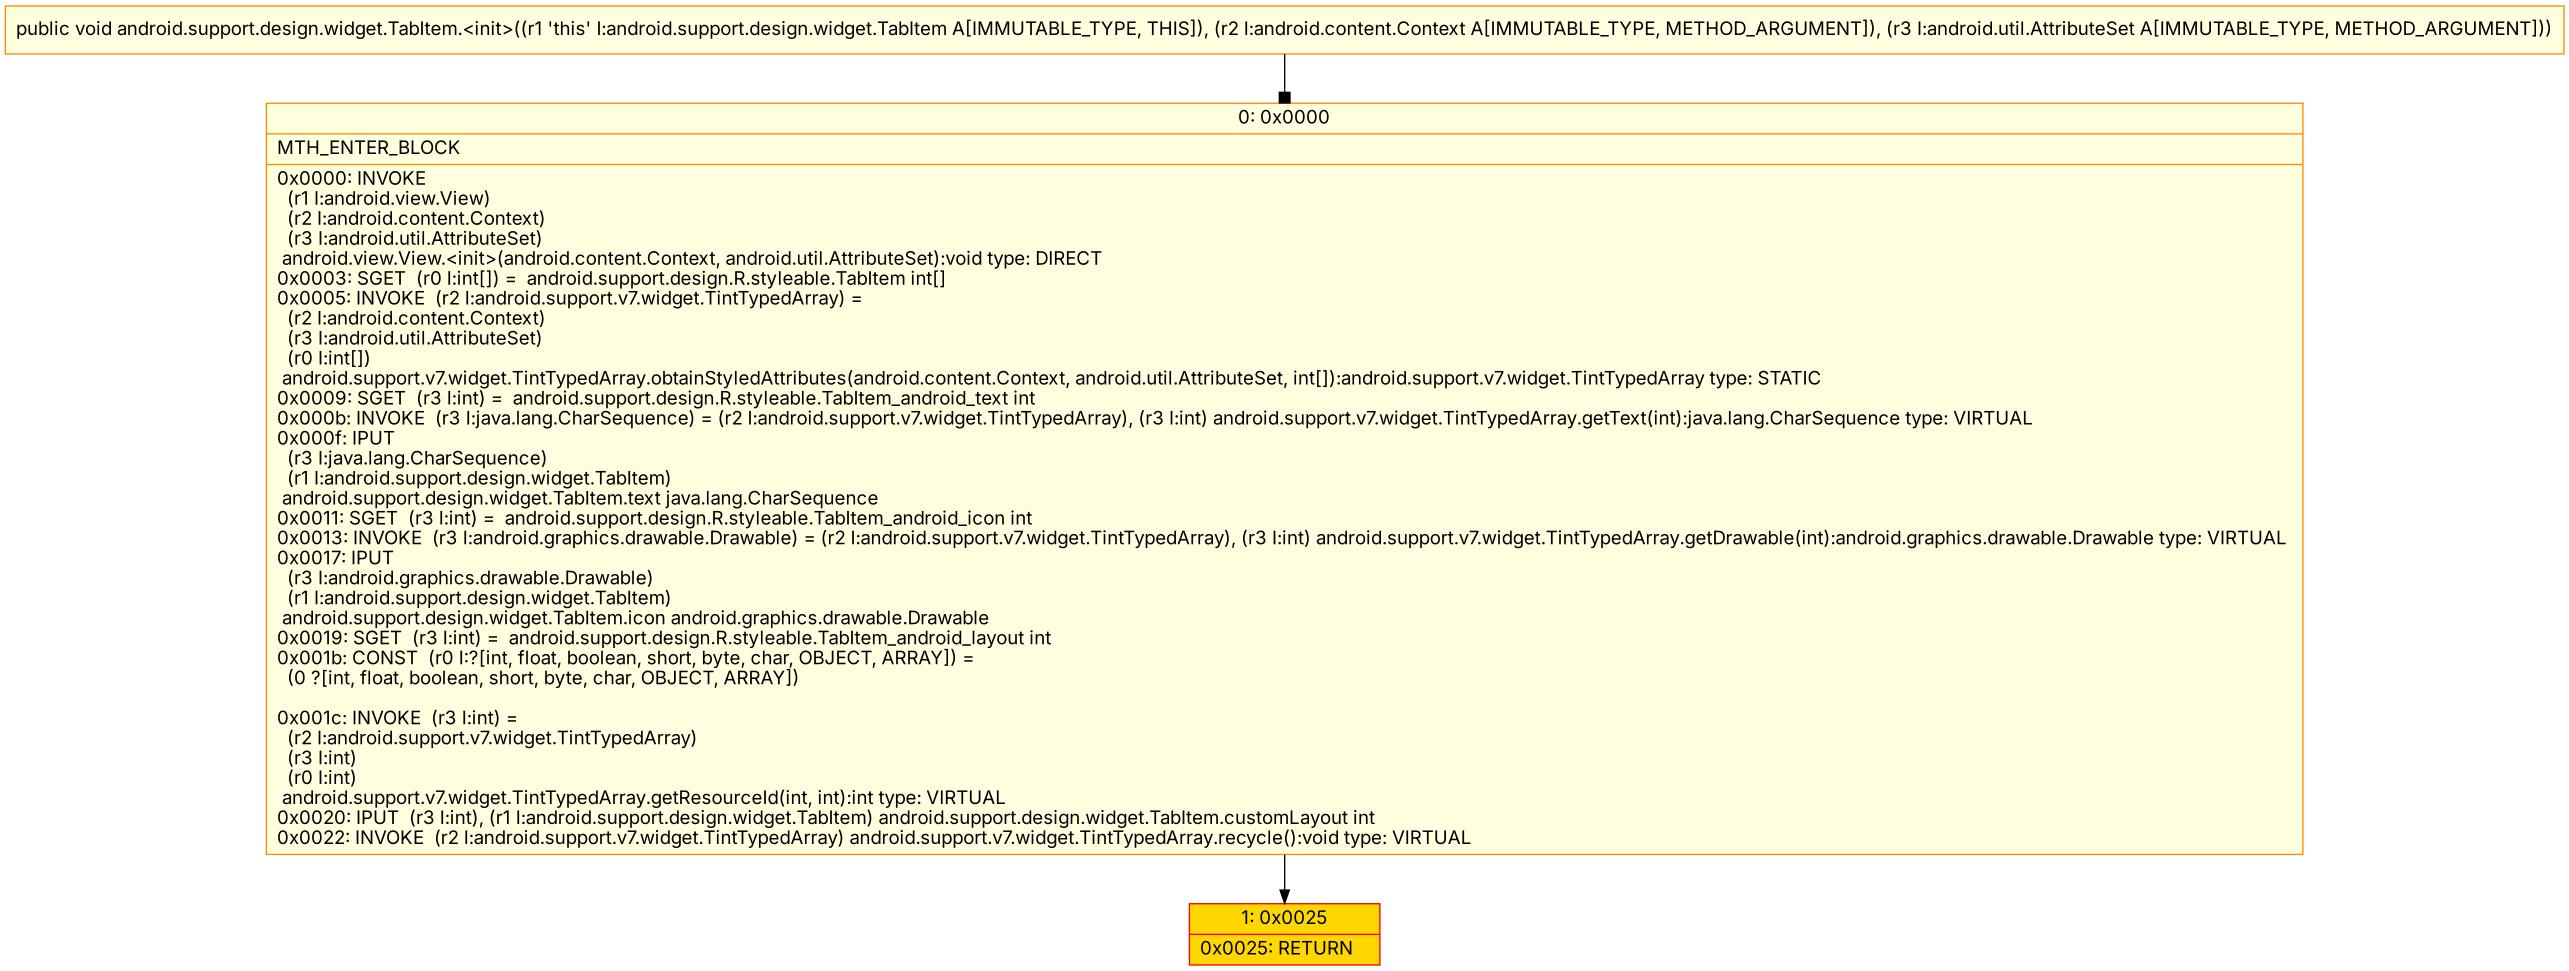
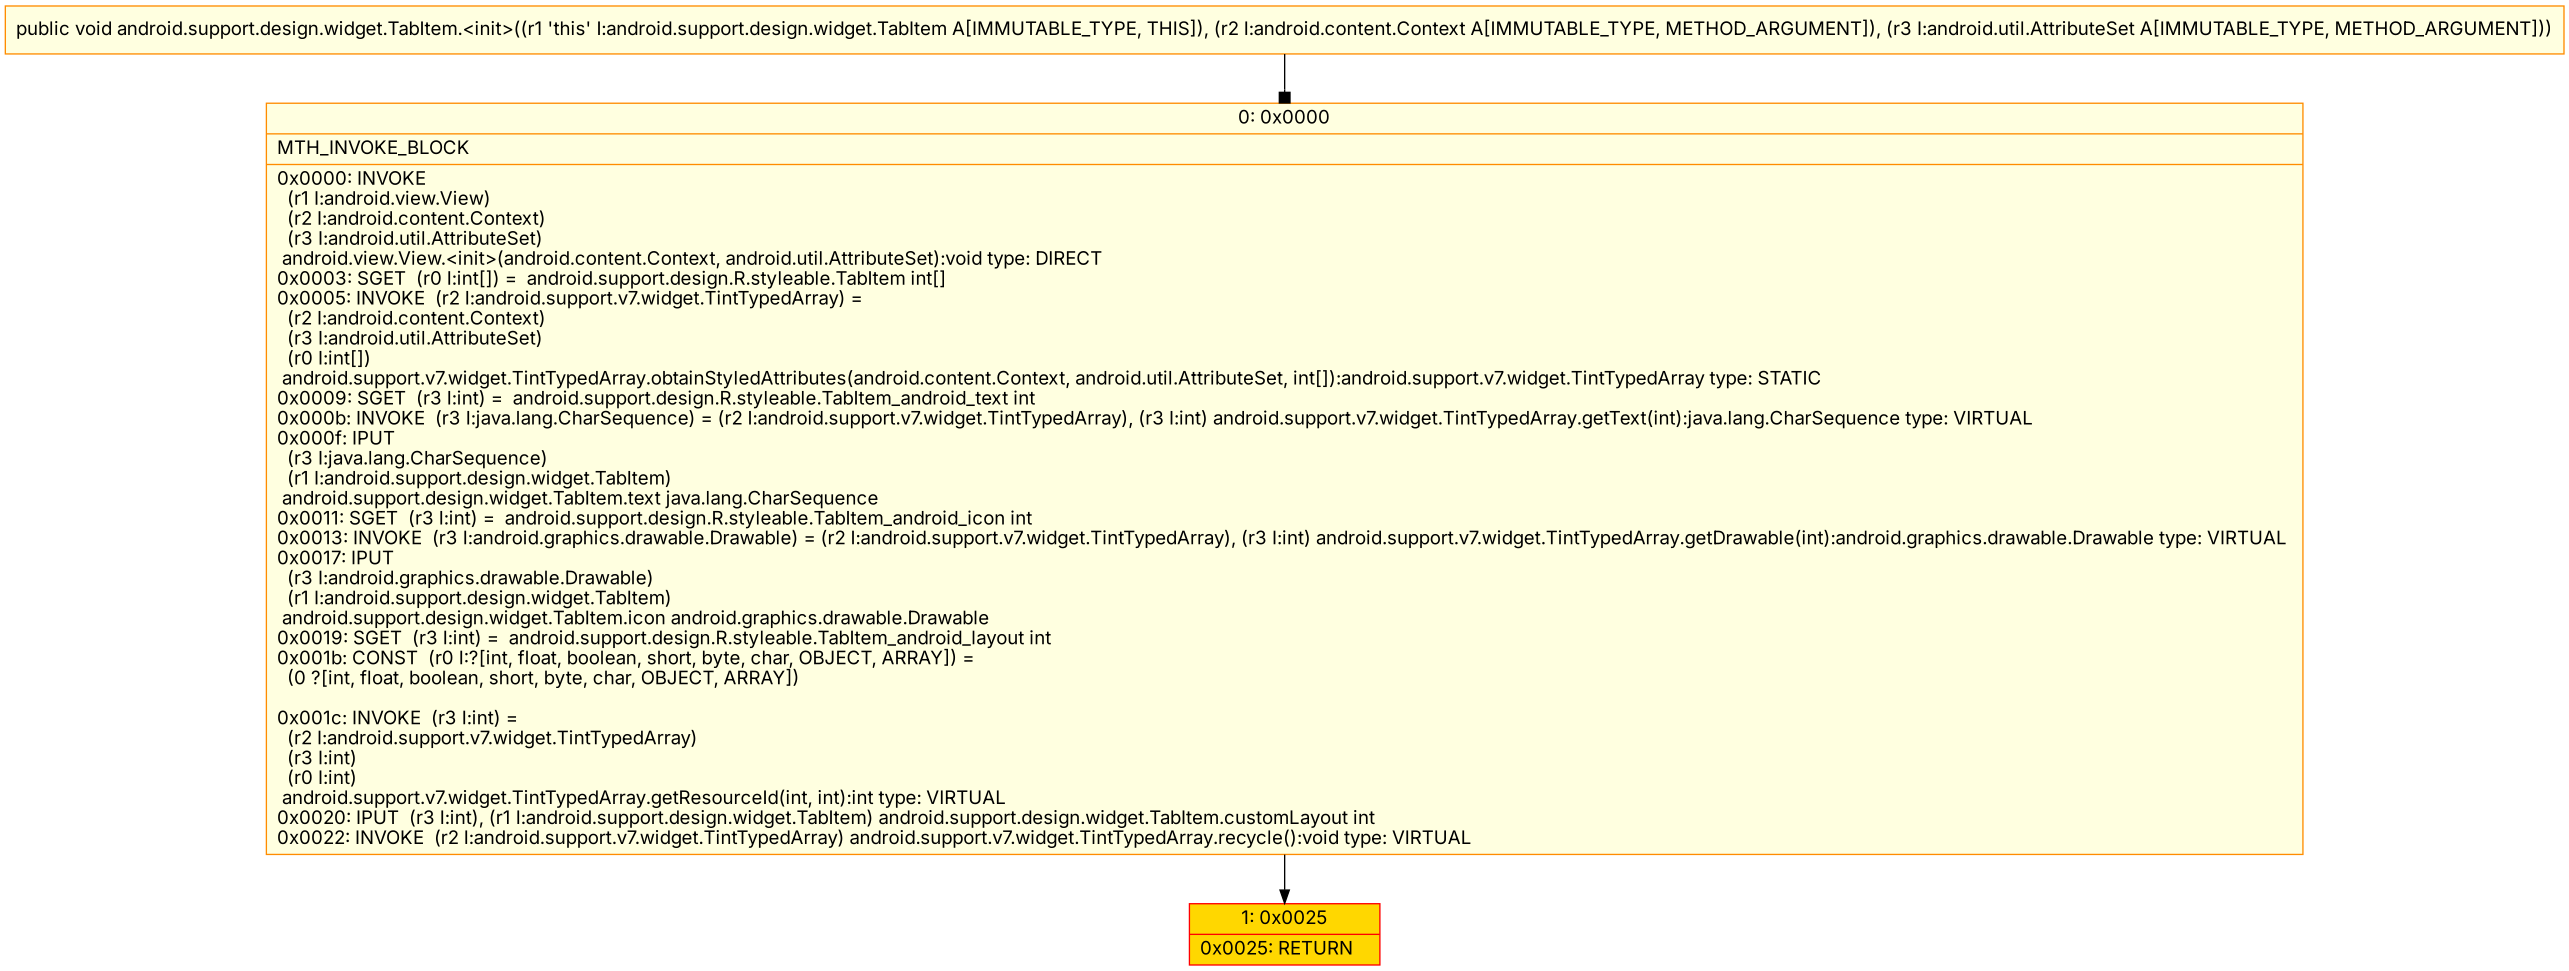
(370, 149) -> (374, 149)
